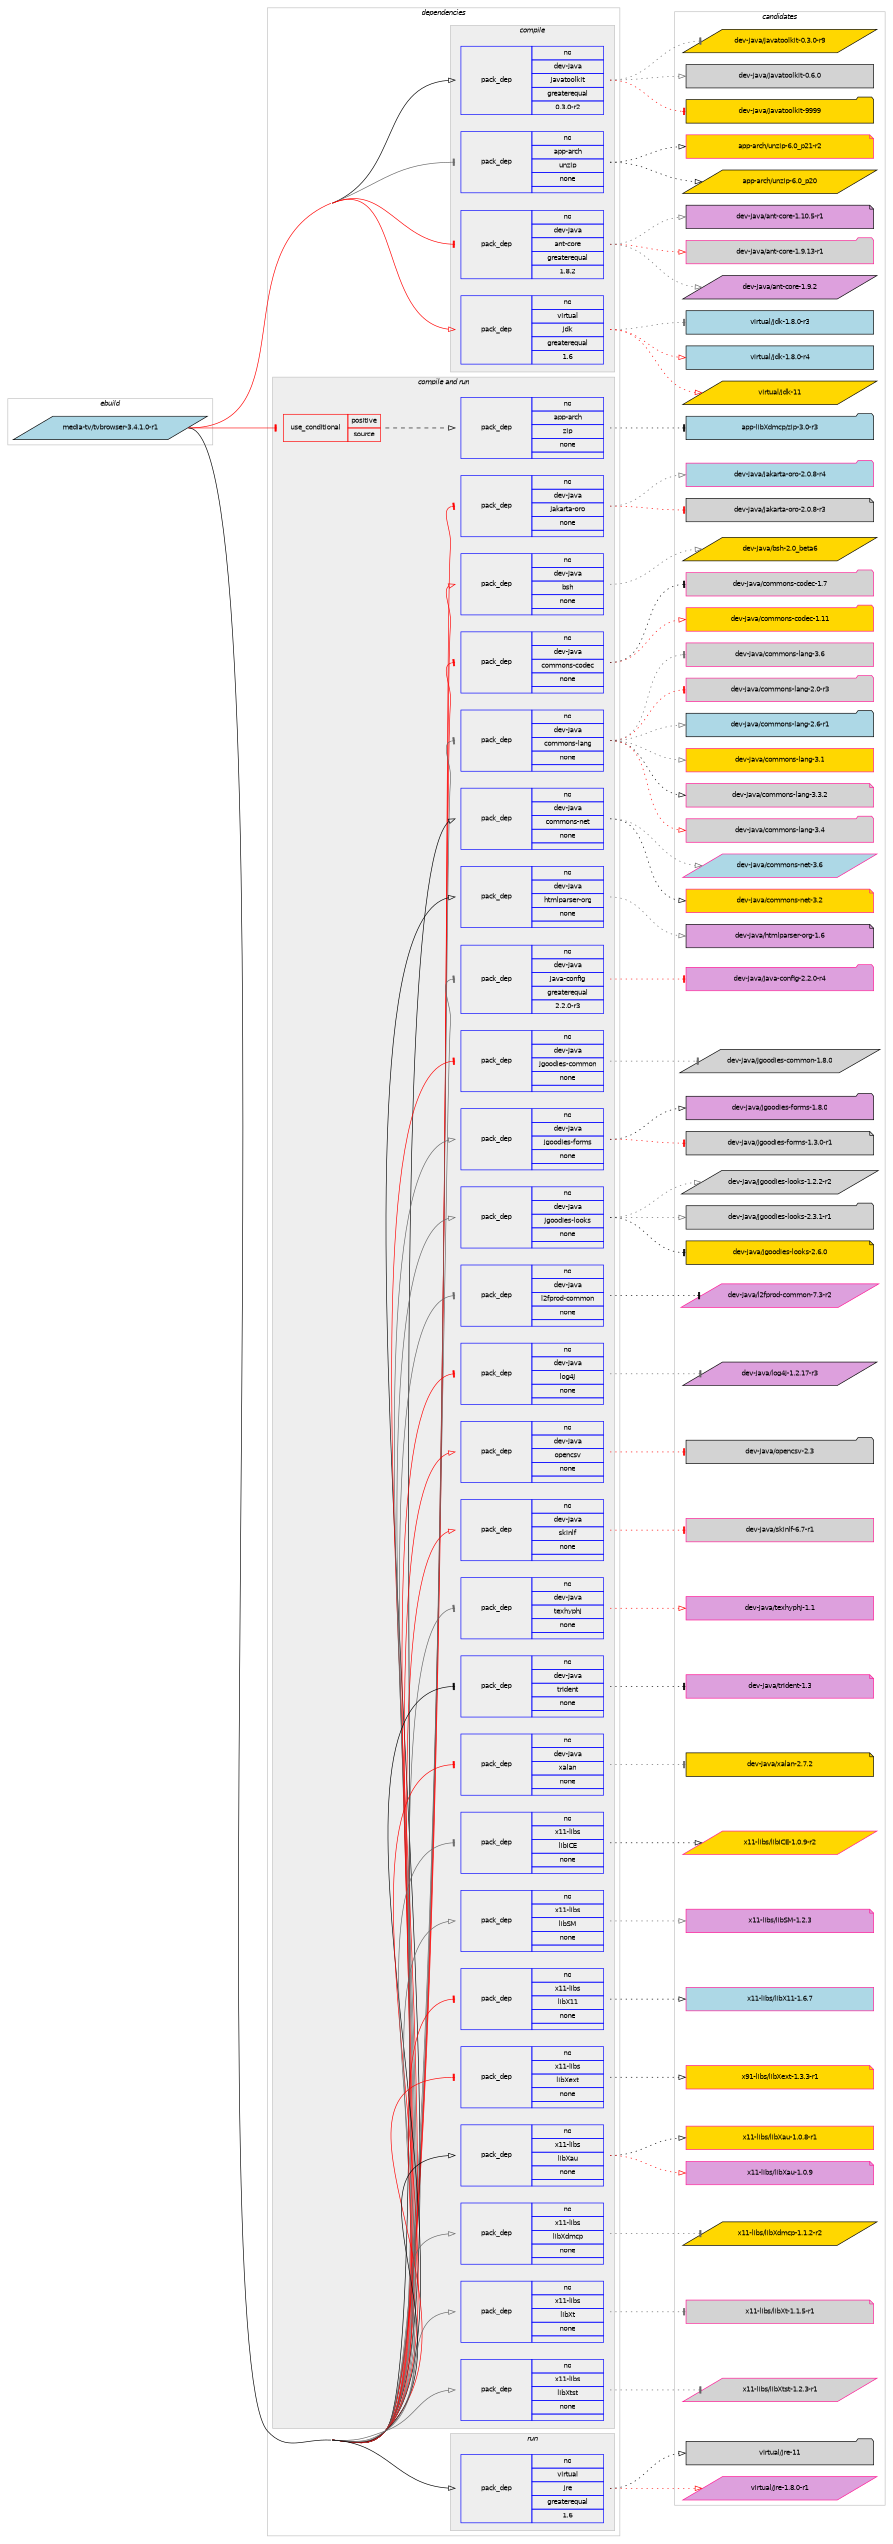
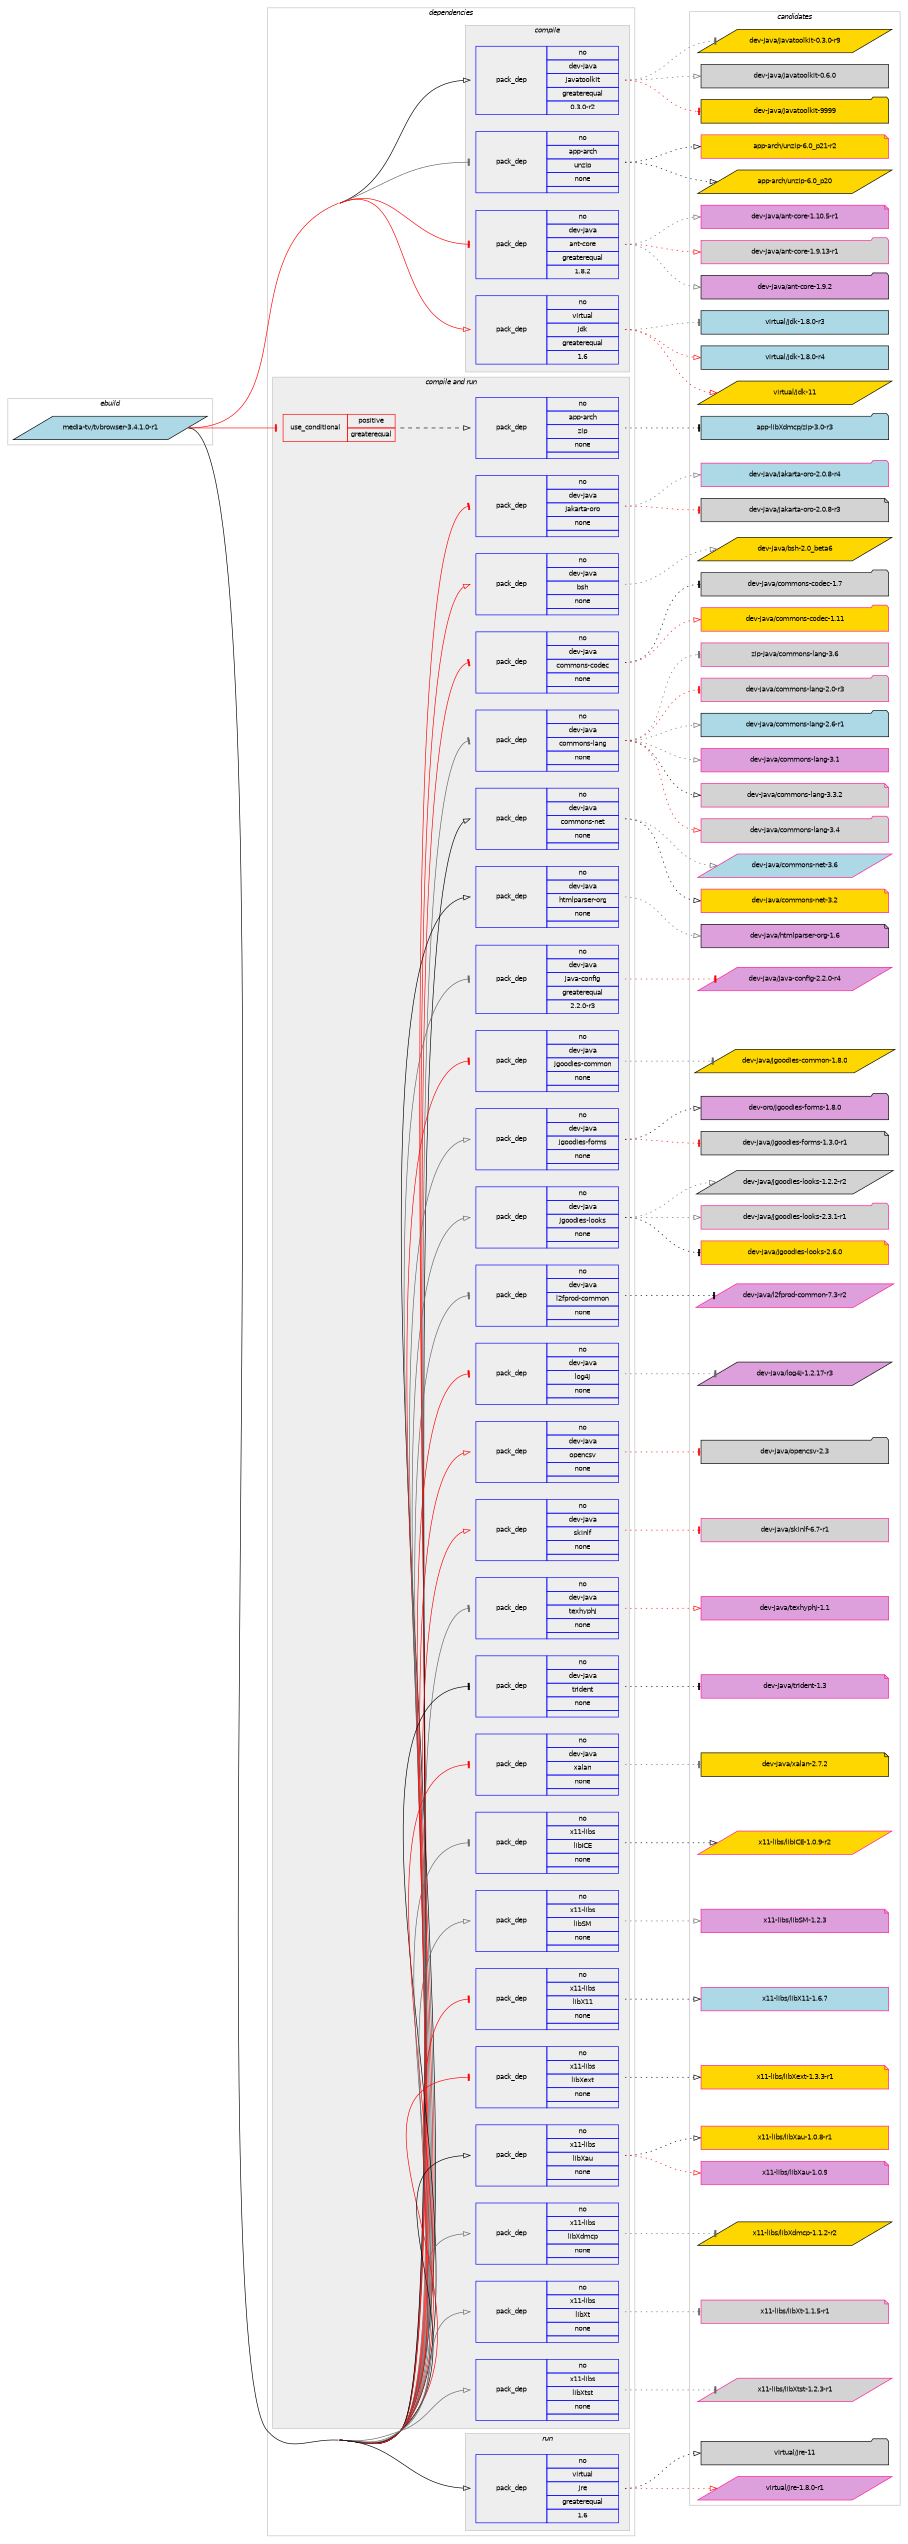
(780, 217) -> (795, 217)
(780, 287) -> (795, 287)
(364, 434) -> (371, 434)
(780, 584) -> (795, 584)
(780, 655) -> (795, 655)
(780, 760) -> (795, 760)
(780, 979) -> (795, 979)
(780, 1061) -> (795, 1061)
(780, 1108) -> (795, 1108)
(780, 1217) -> (795, 1217)
(780, 1253) -> (795, 1253)
(780, 2077) -> (795, 2077)
